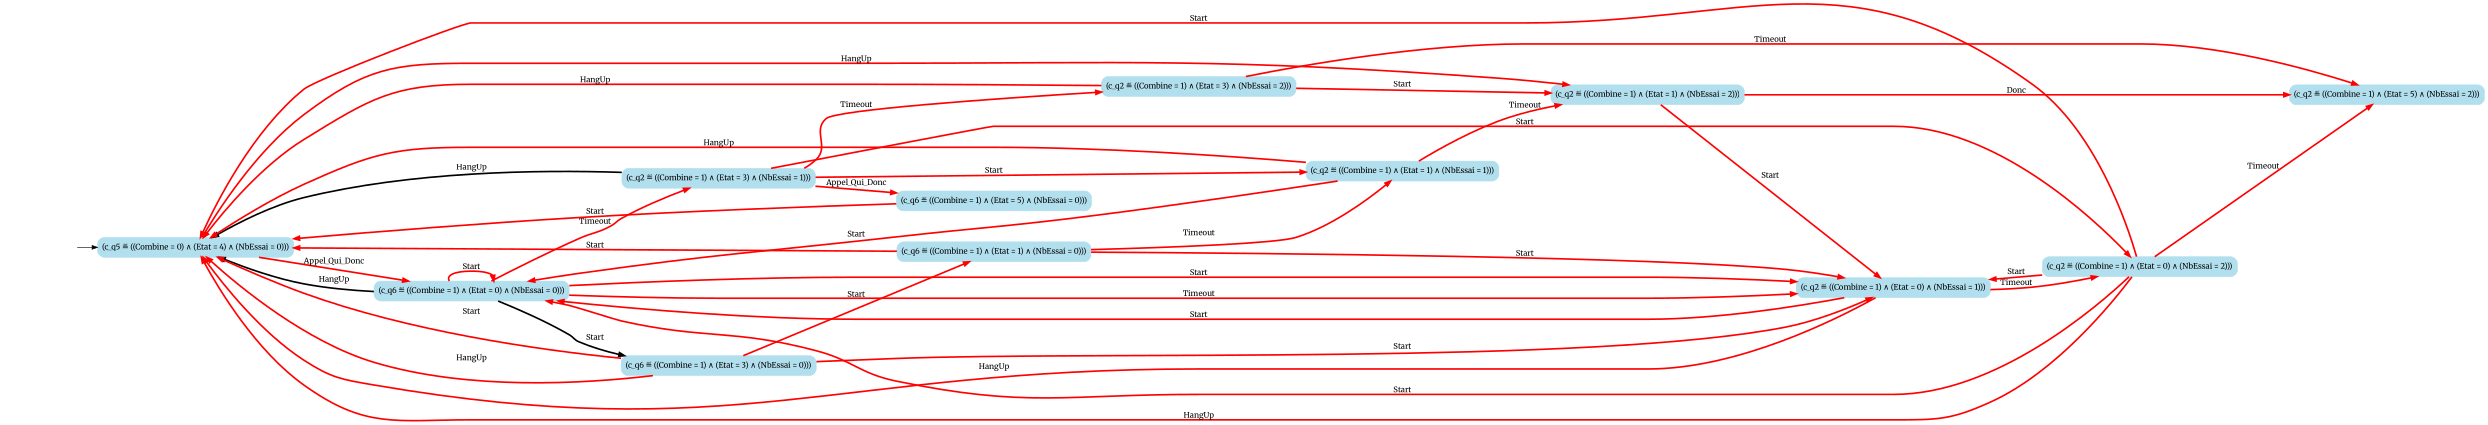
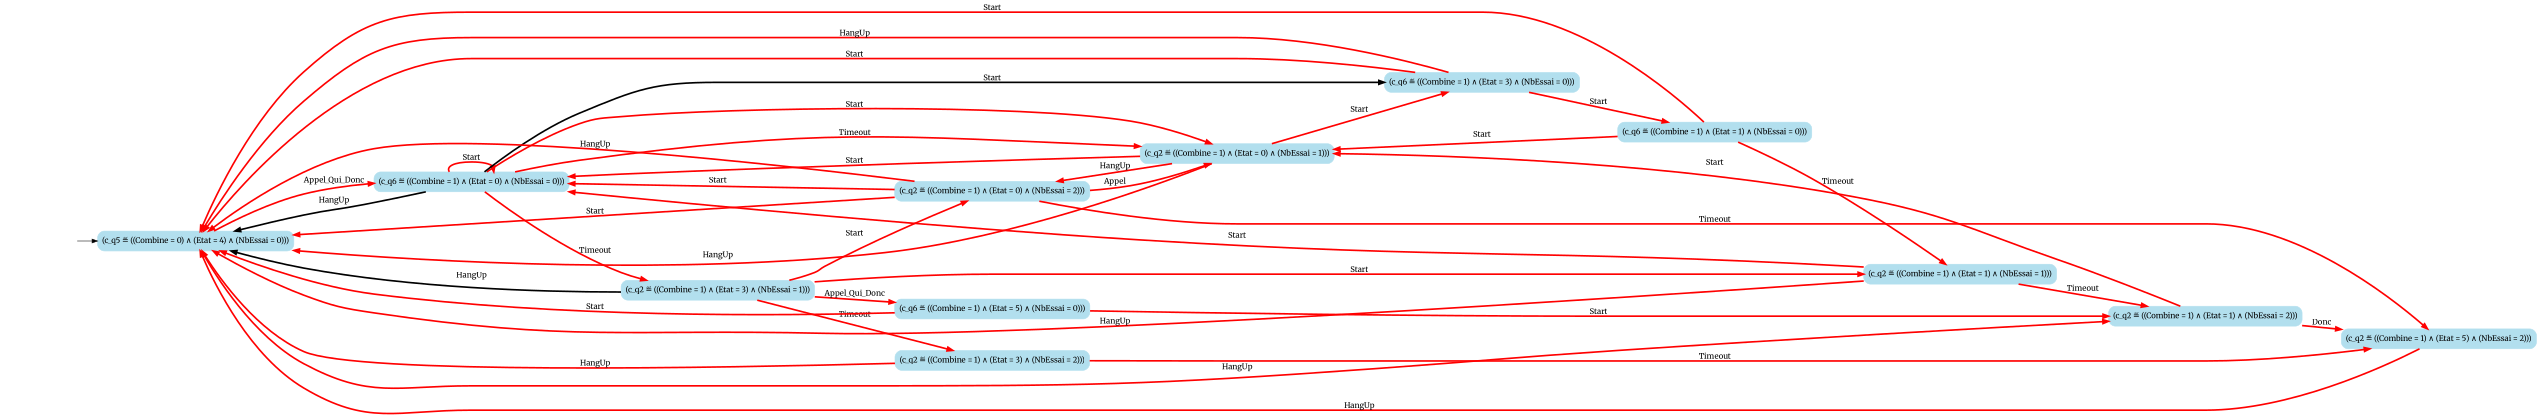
(1421, 91) -> (1597, 316)
(2016, 272) -> (1115, 182)
(2016, 283) -> (1115, 166)
(1344, 354) -> (1357, 119)
none -> (1280, 410)
